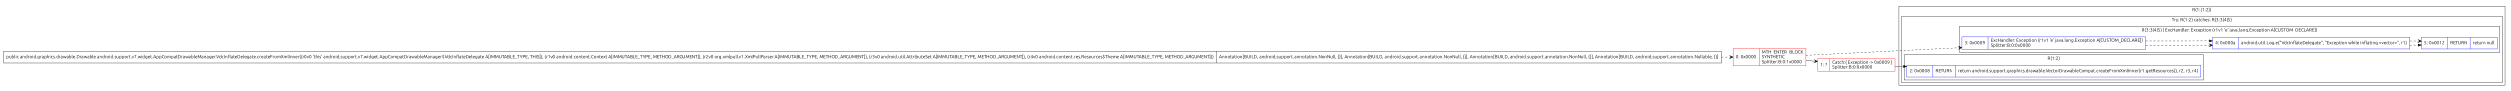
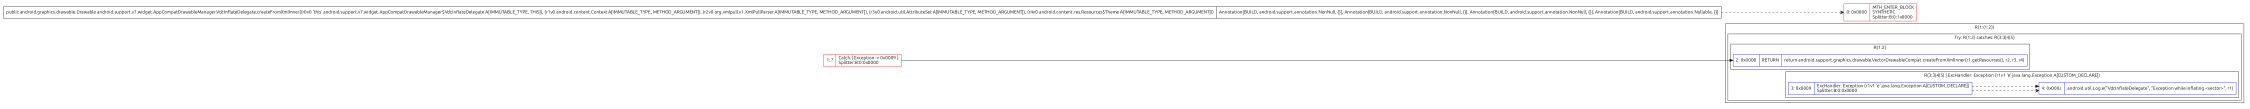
(2459, 43) -> none
(1882, 52) -> none
(1810, 61) -> none
